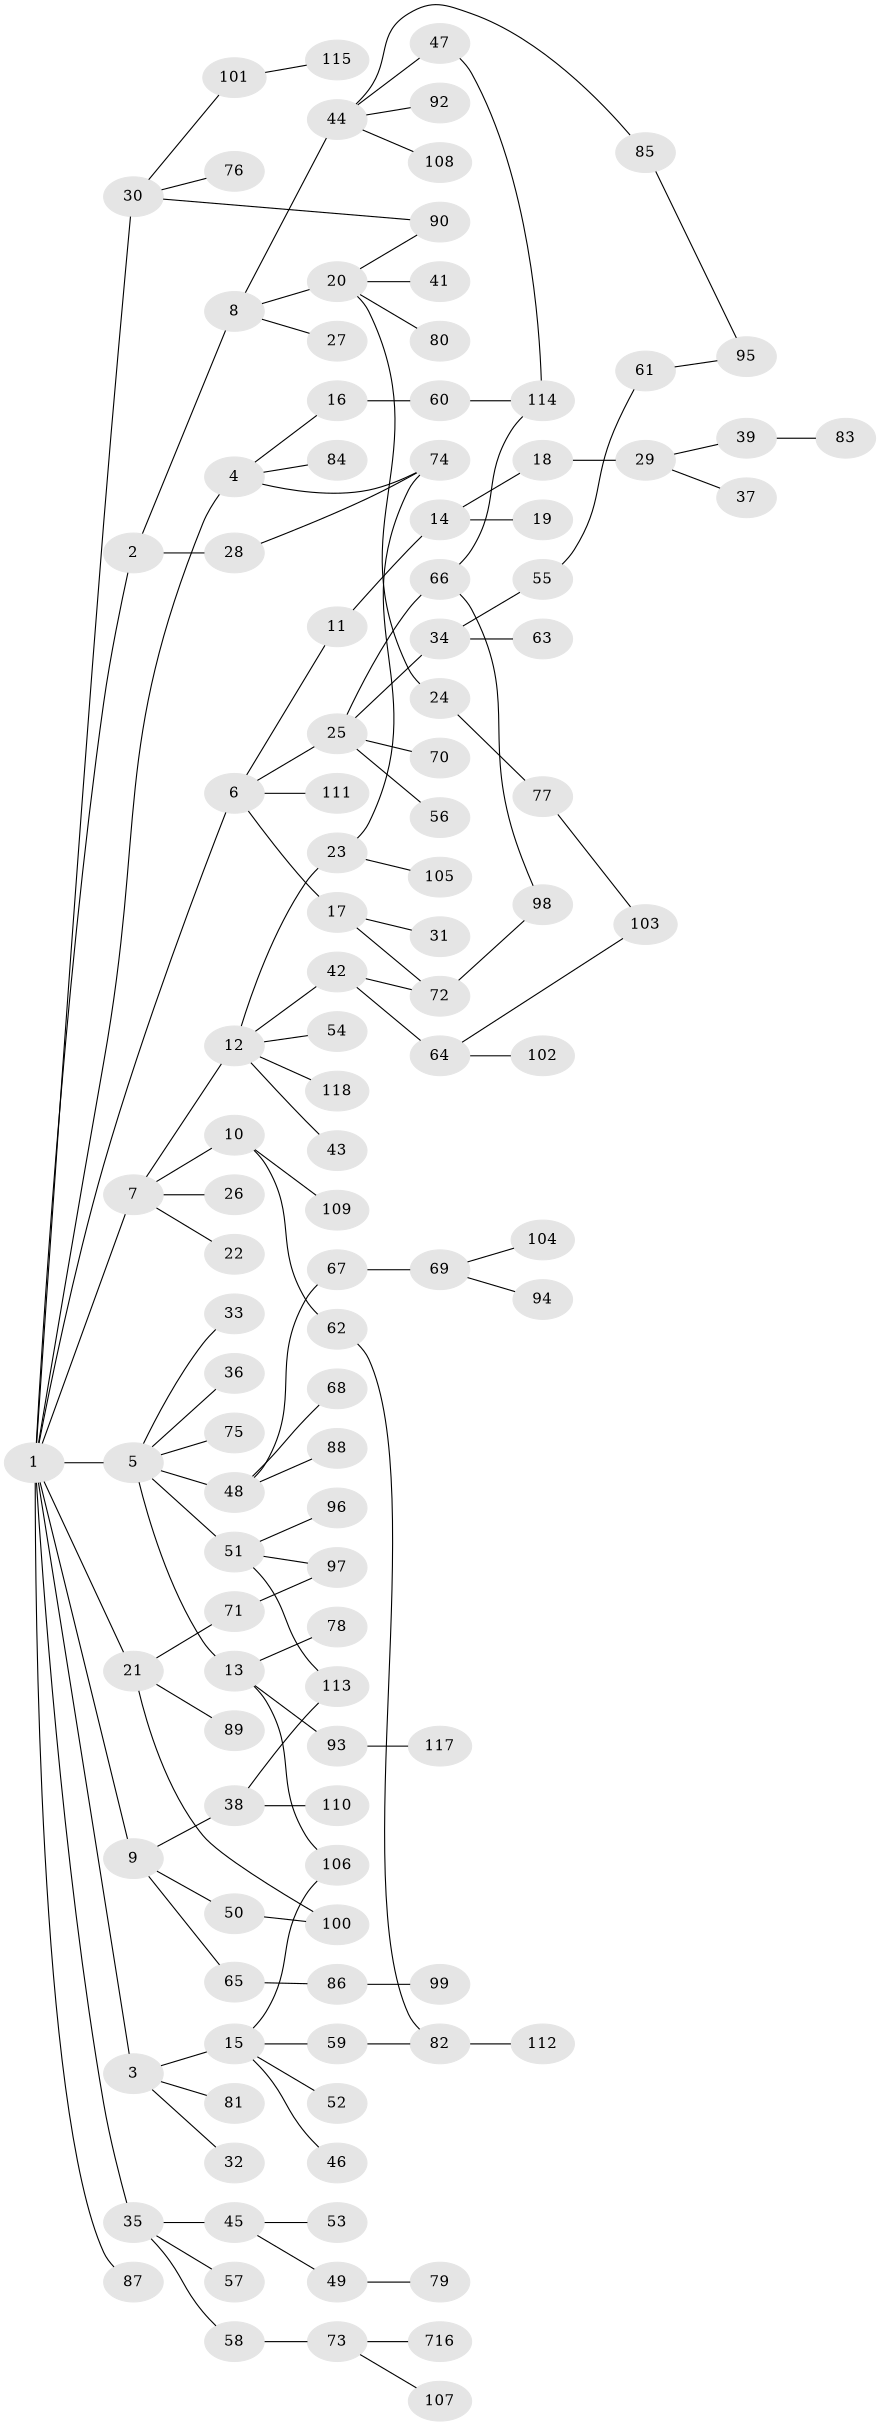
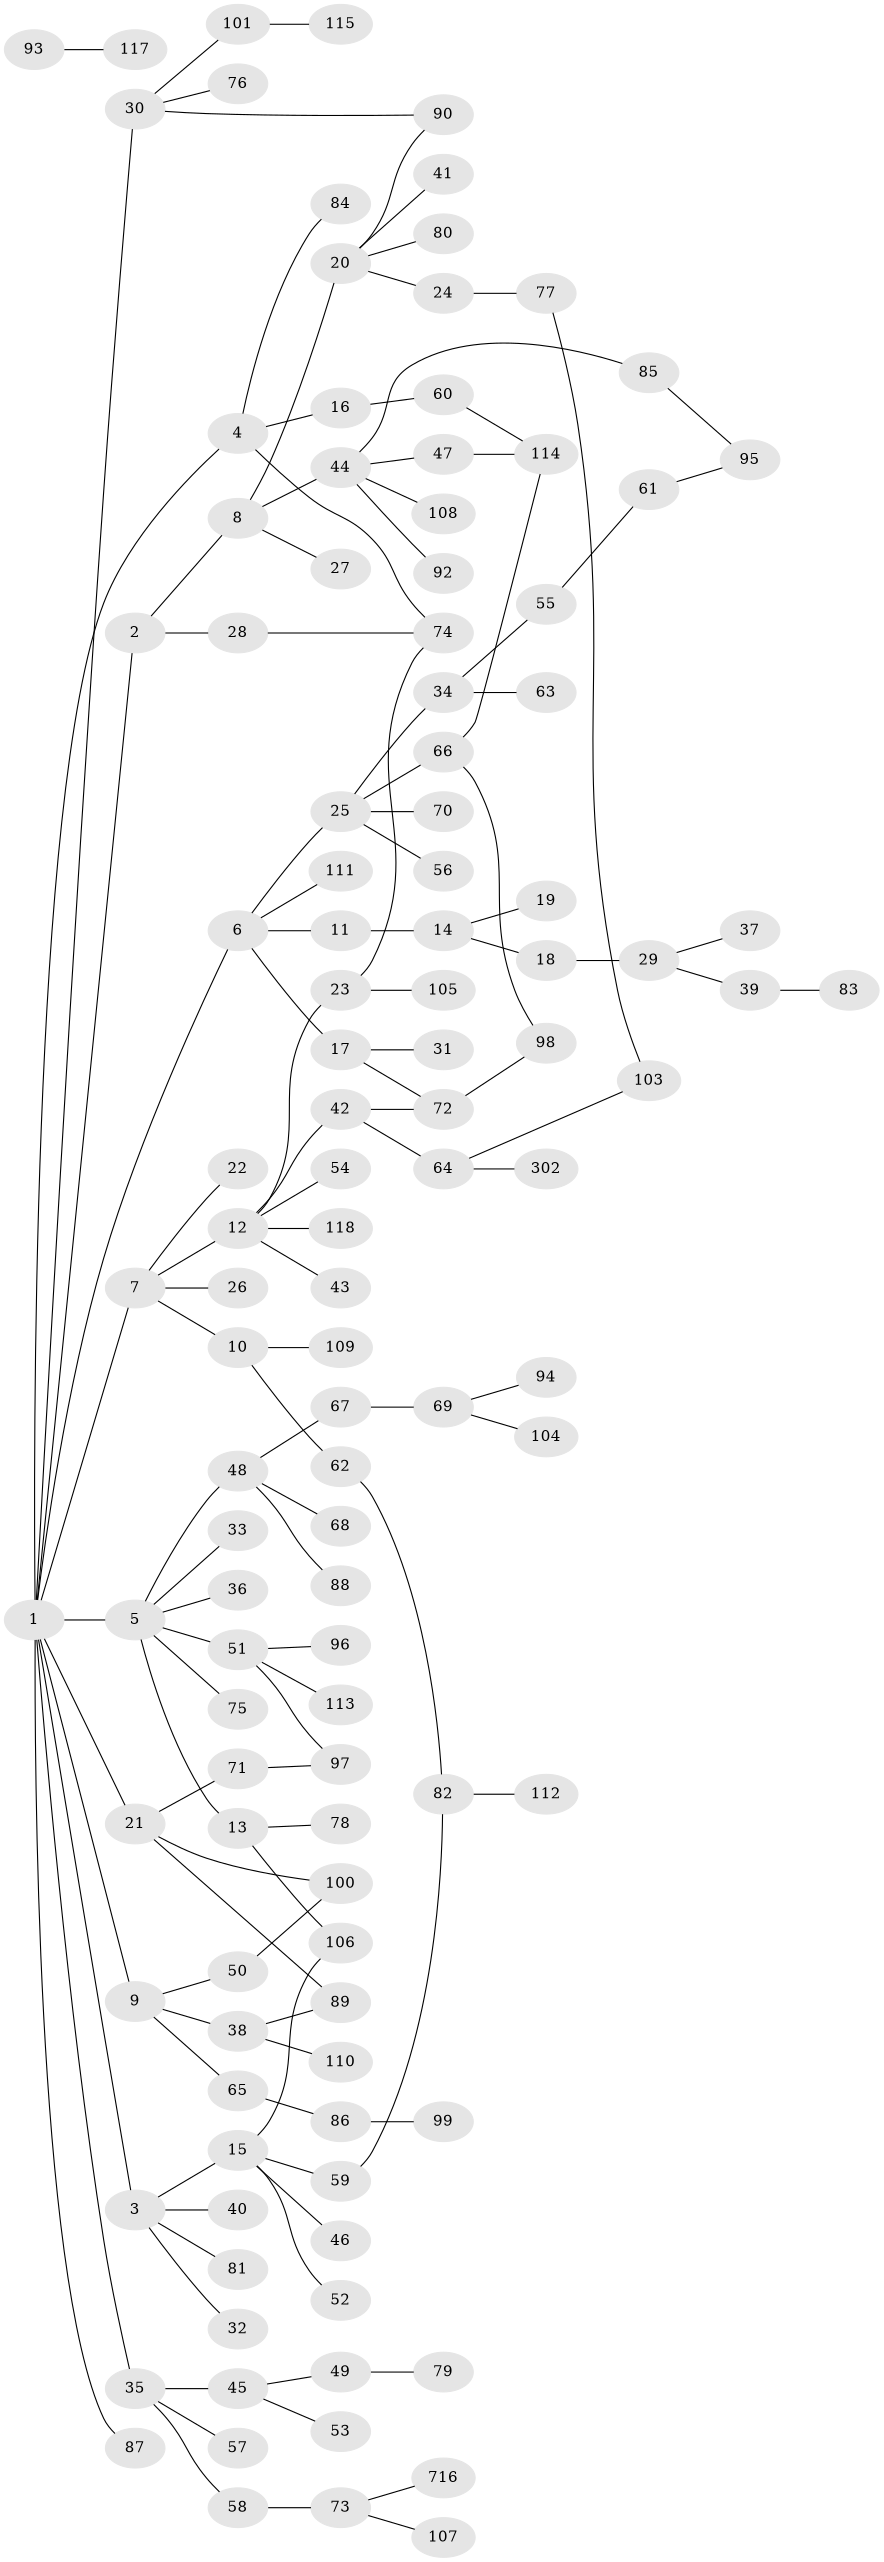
(543, 1056) -> (546, 1169)
(286, 1709) -> none
(277, 1751) -> (285, 2018)
none -> (238, 2210)
